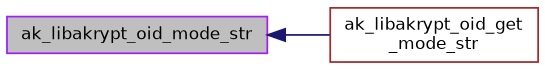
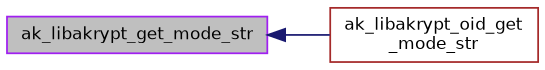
(137, 35) -> (137, 35)
